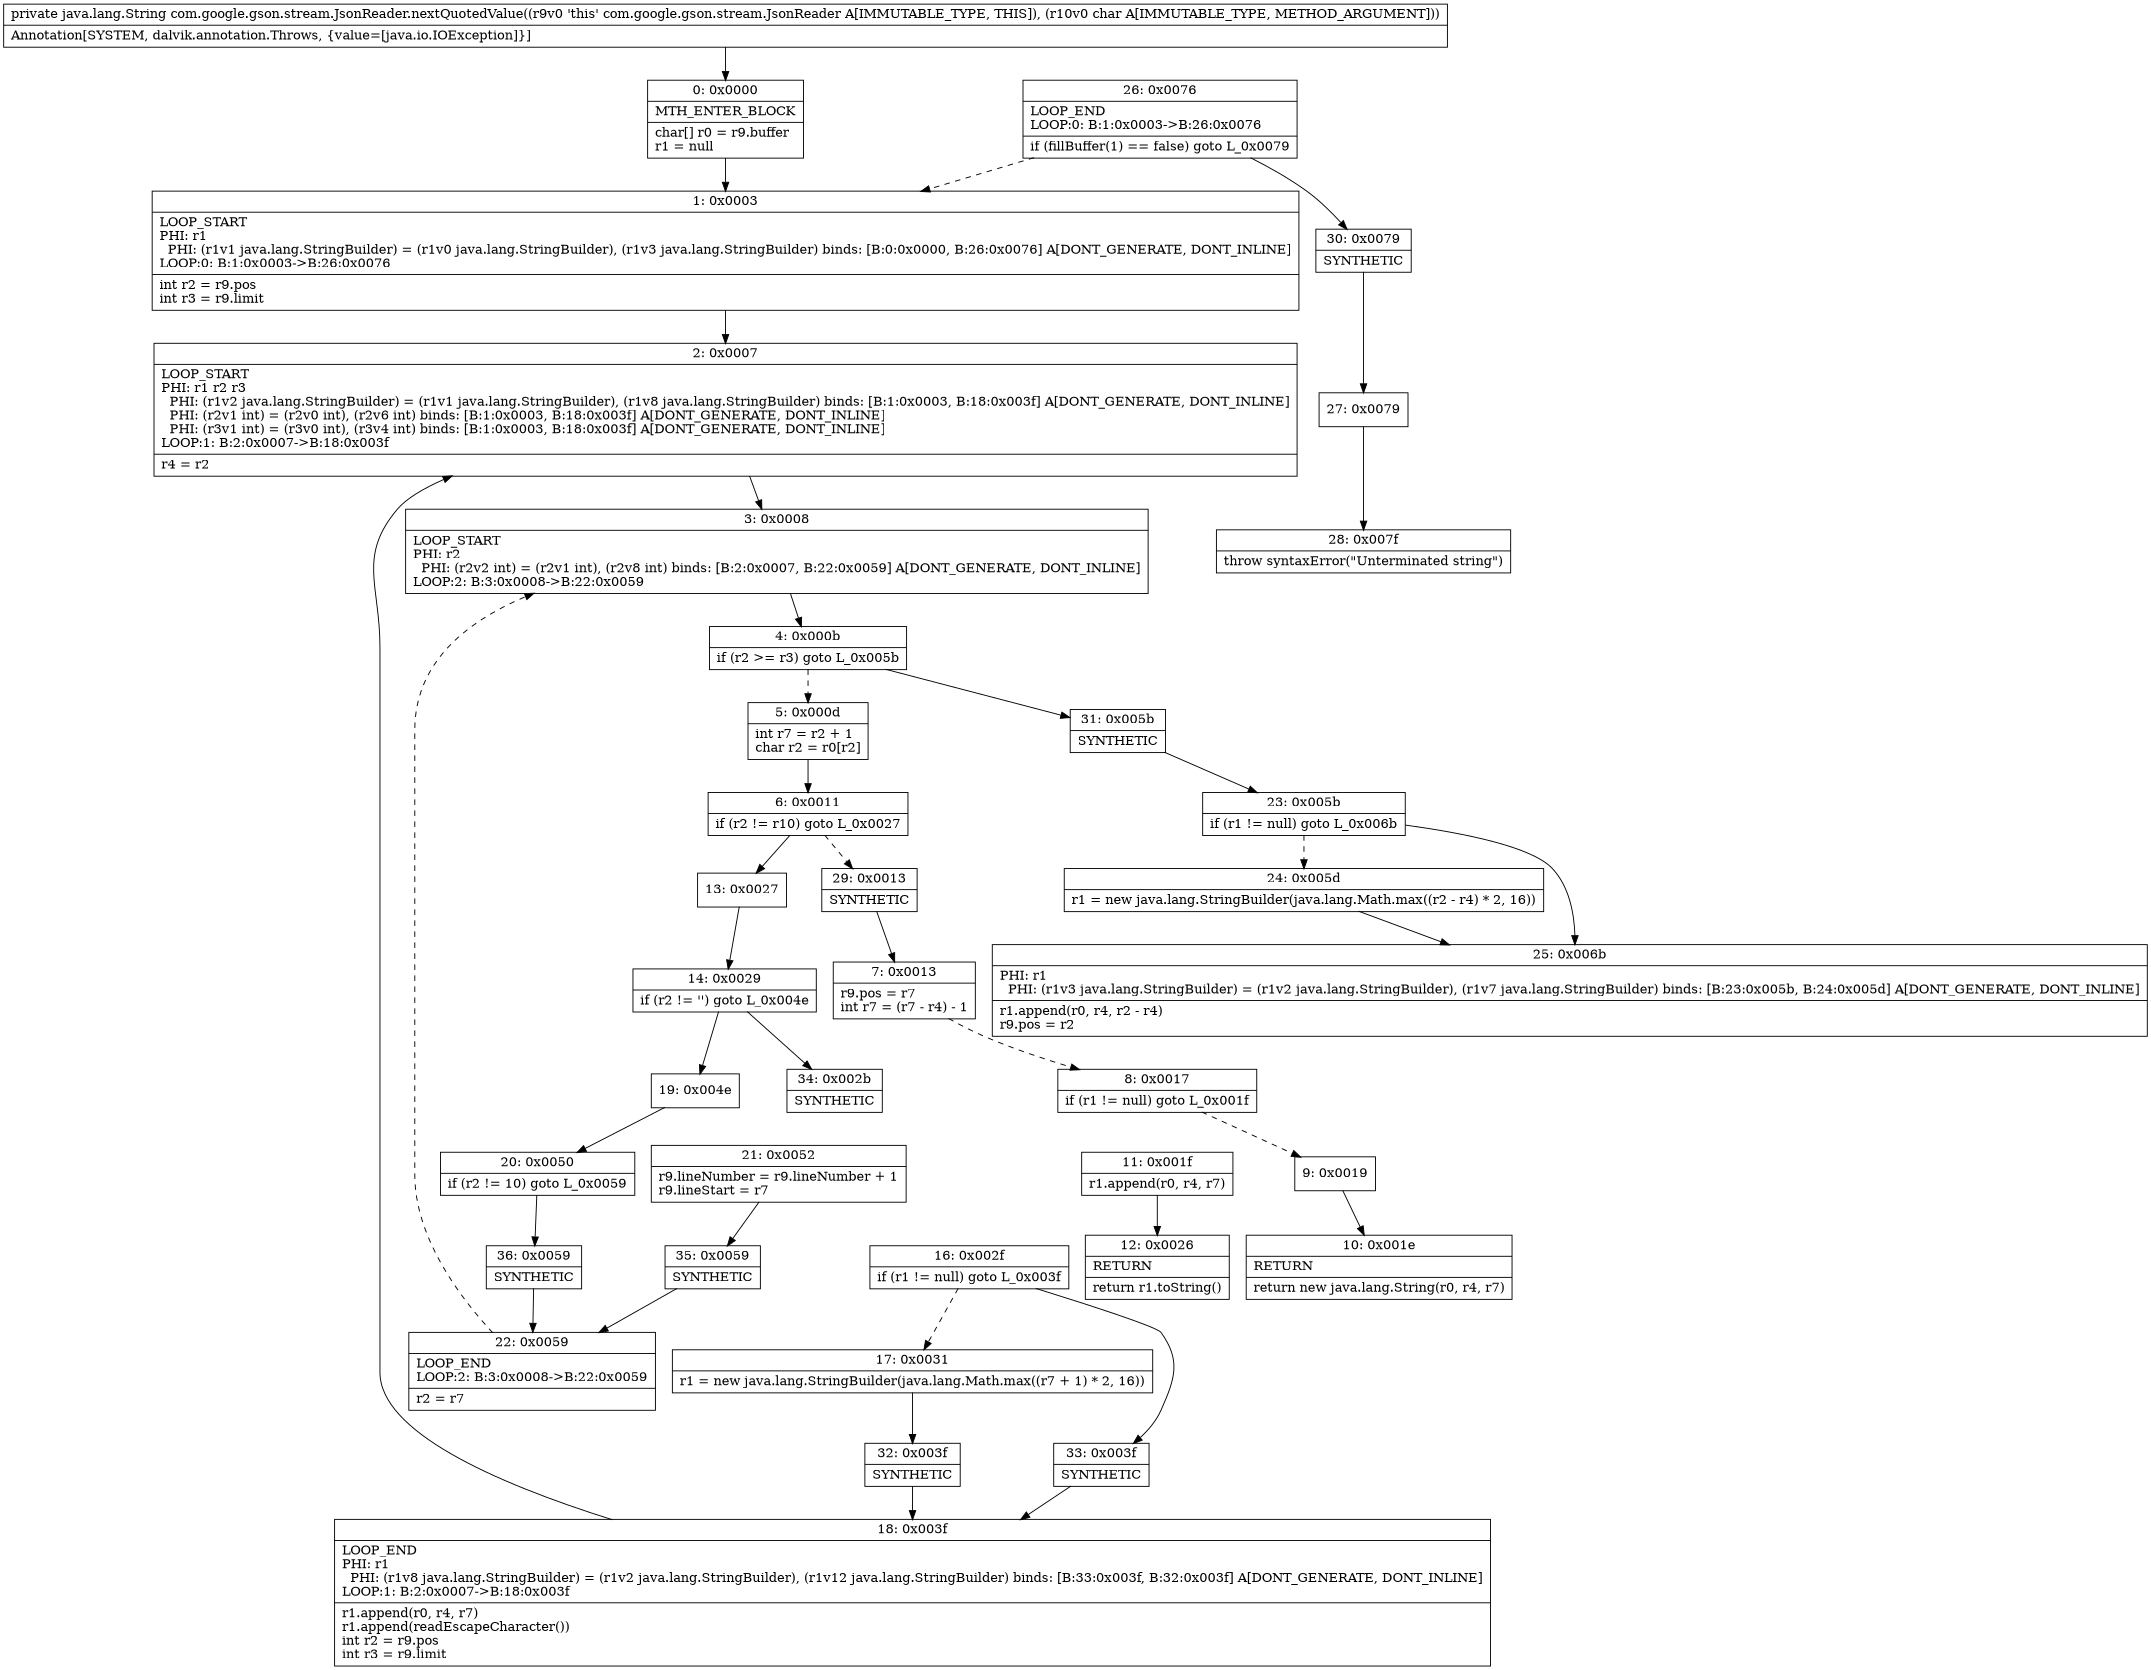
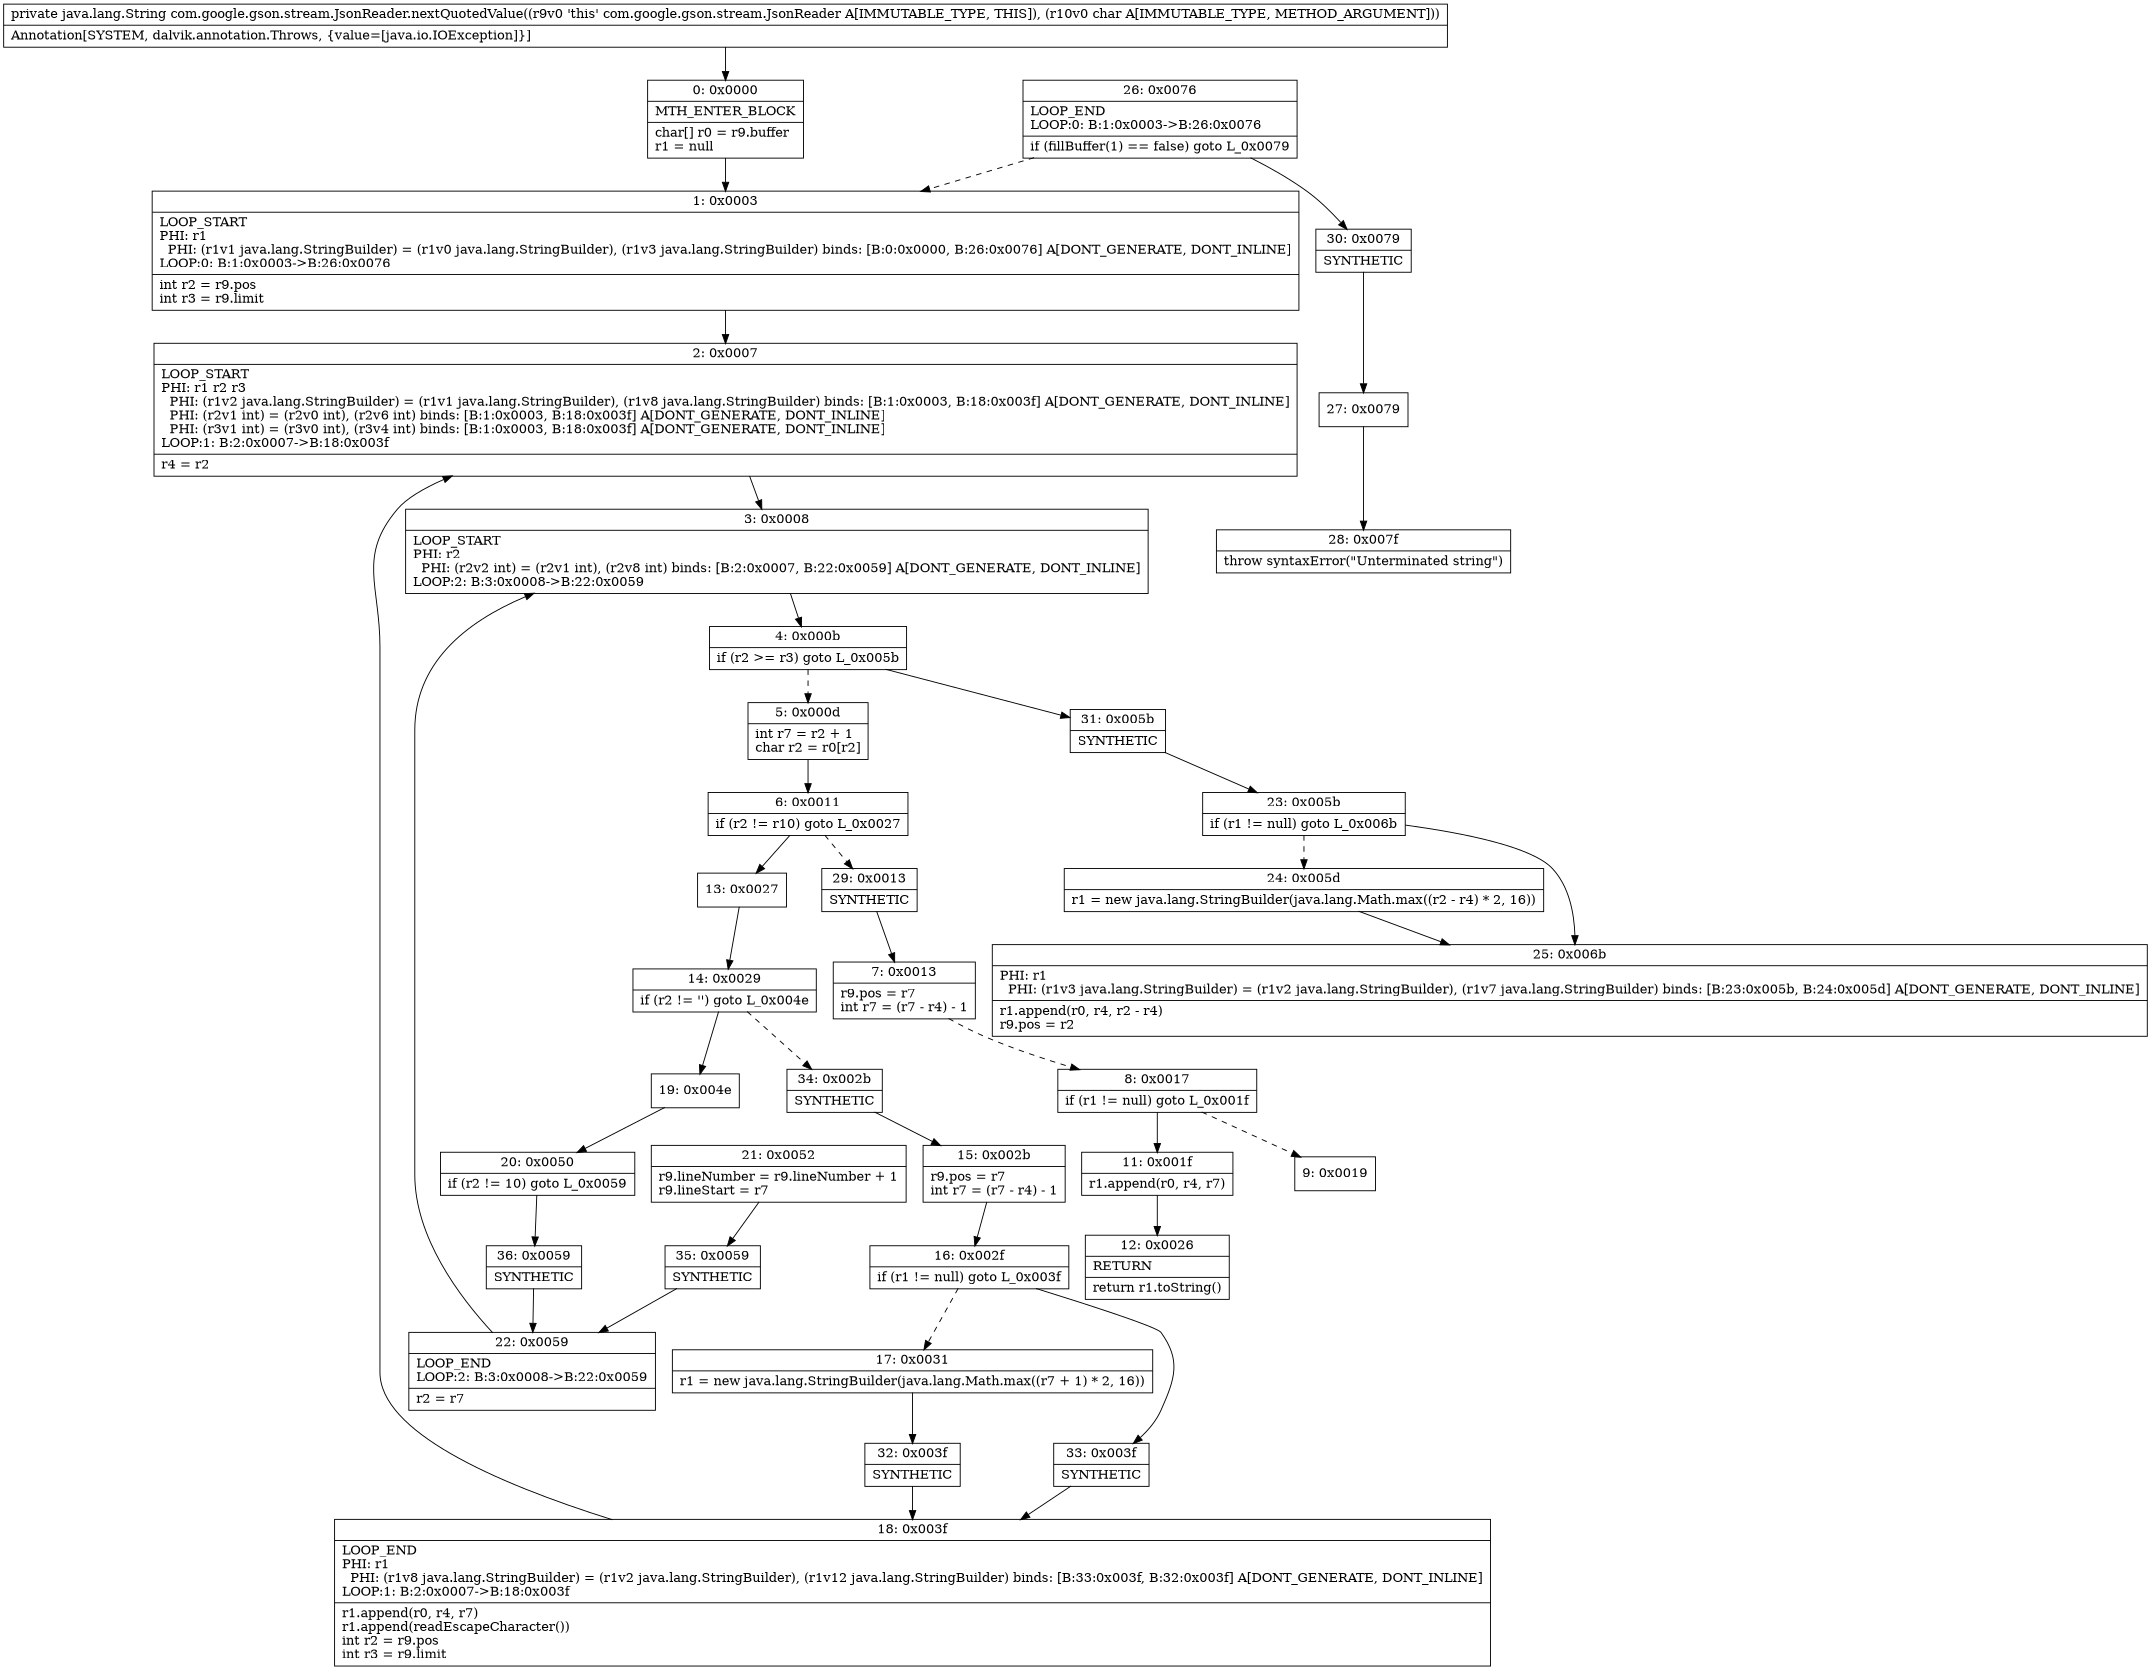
(415, 950) -> (415, 950)
(776, 1037) -> (776, 1037)
none -> (1157, 1128)
none -> (994, 1174)
(1379, 1267) -> none
